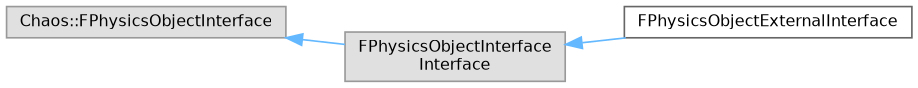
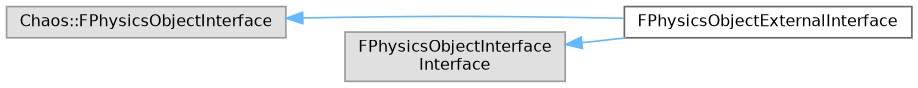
(324, 42) -> (464, 16)
